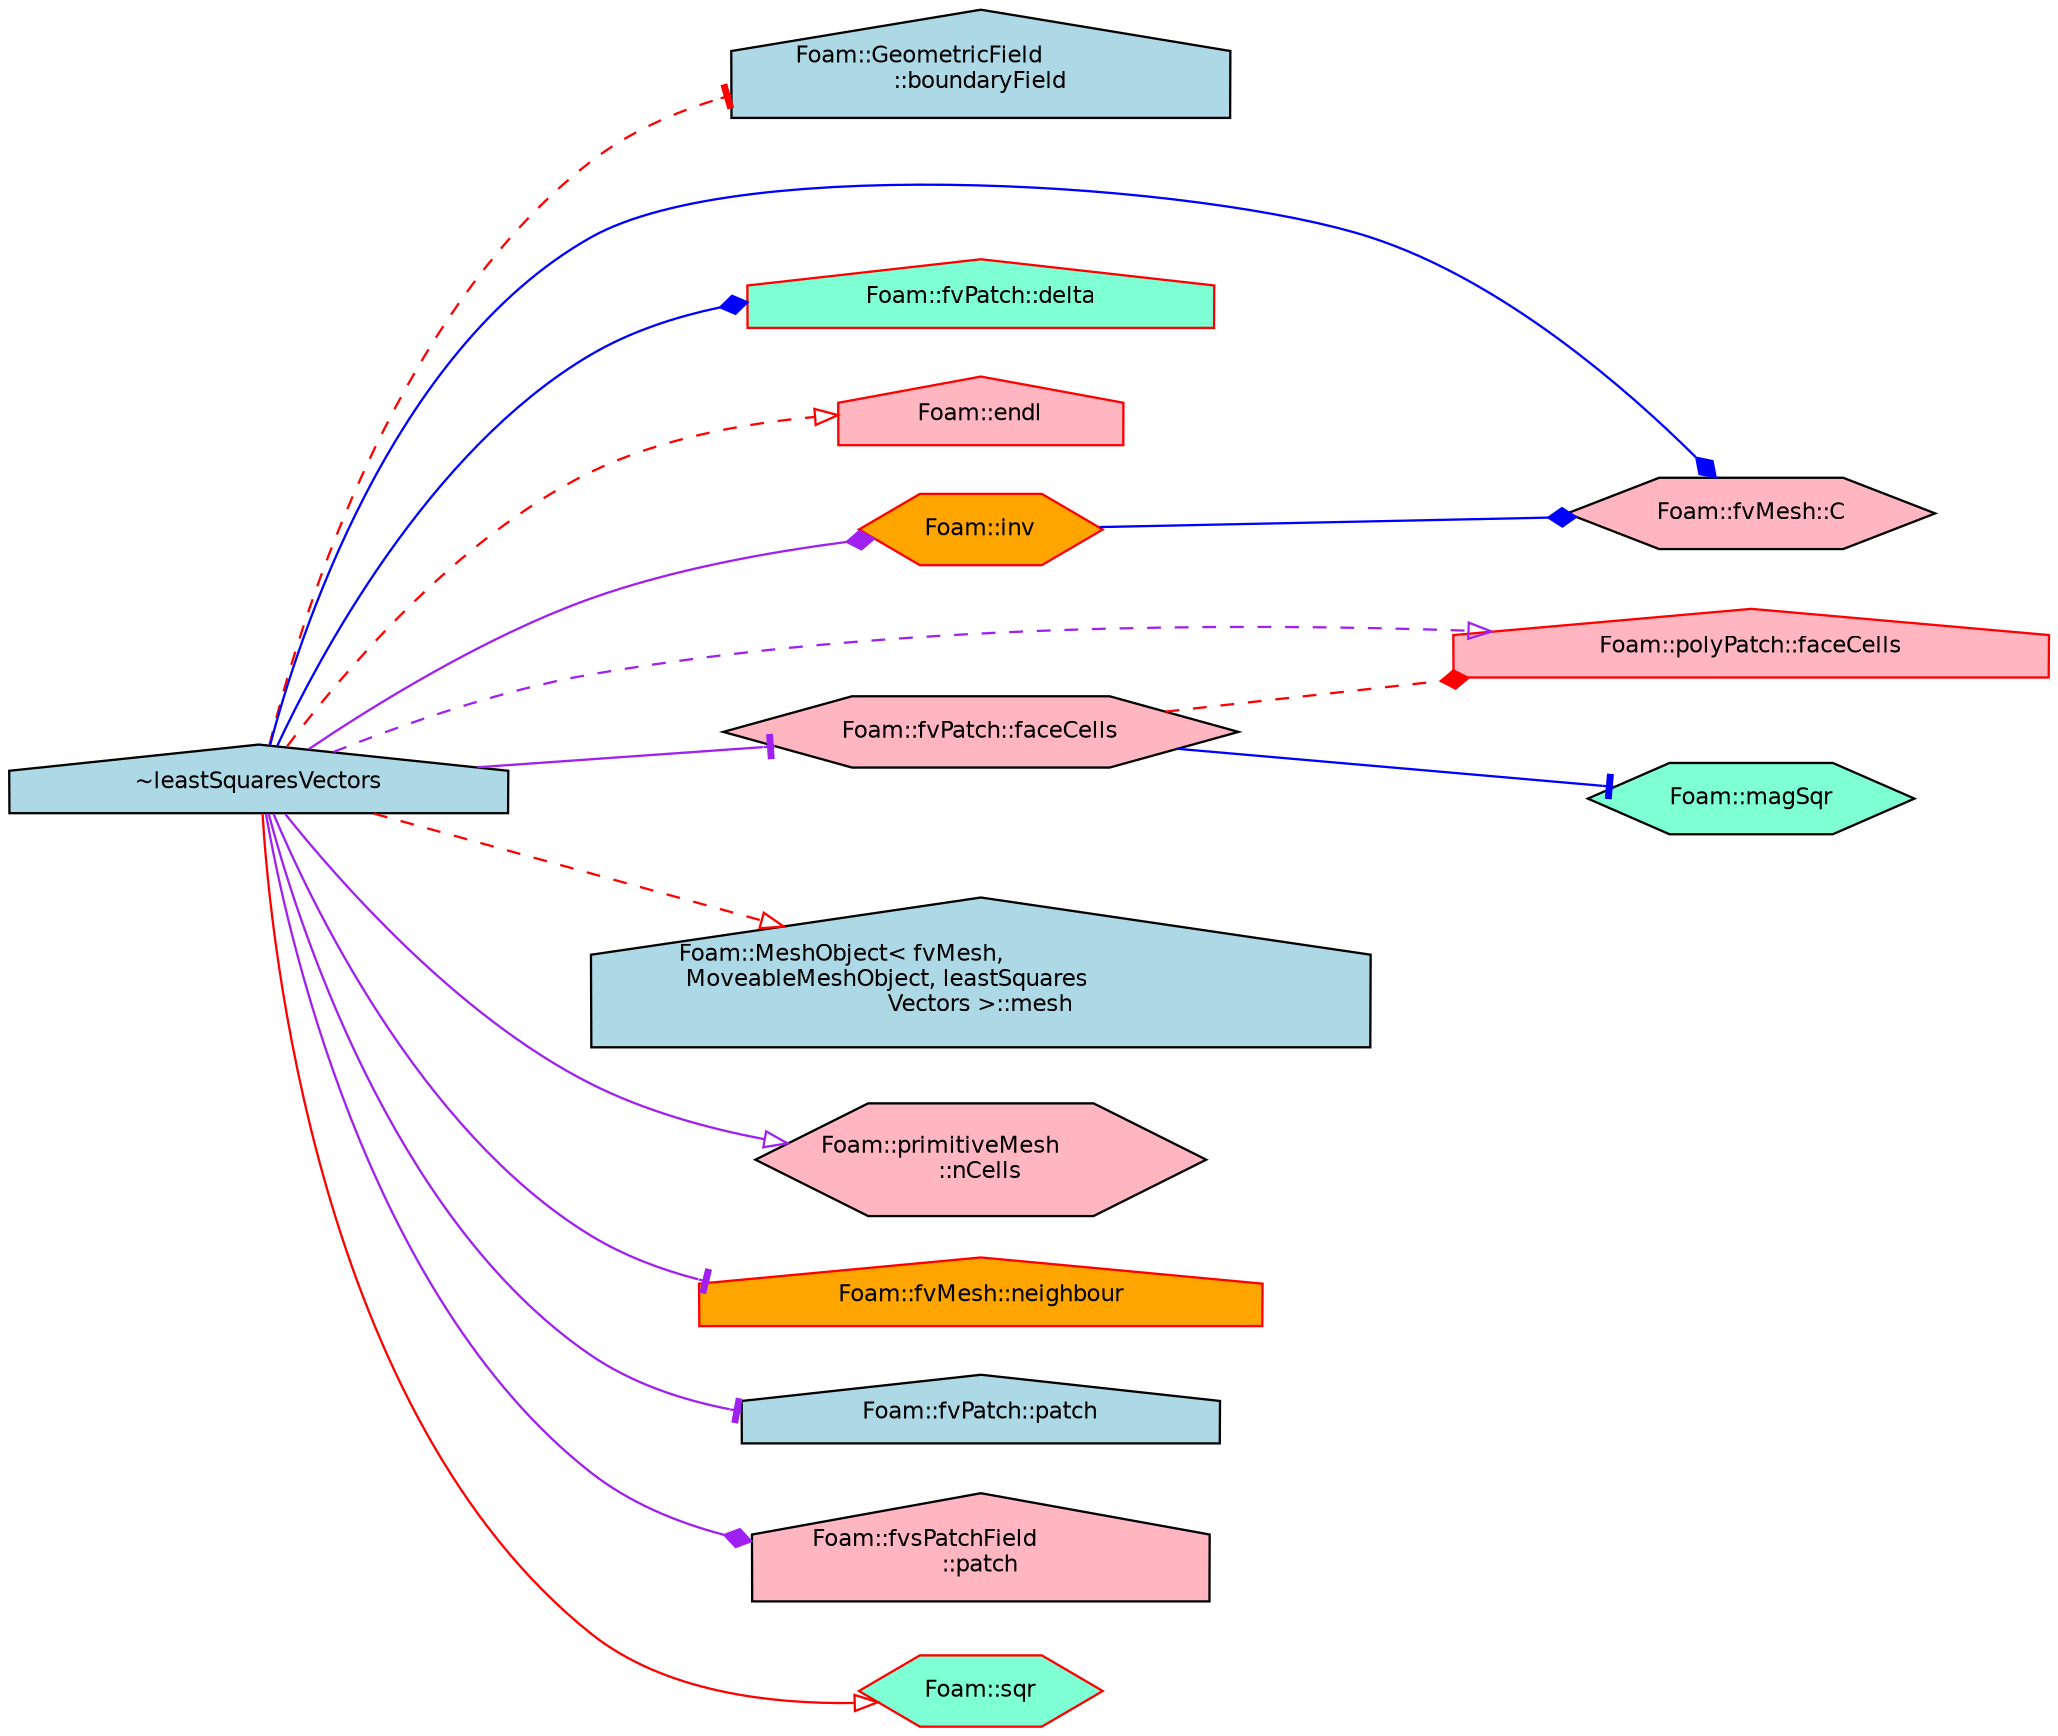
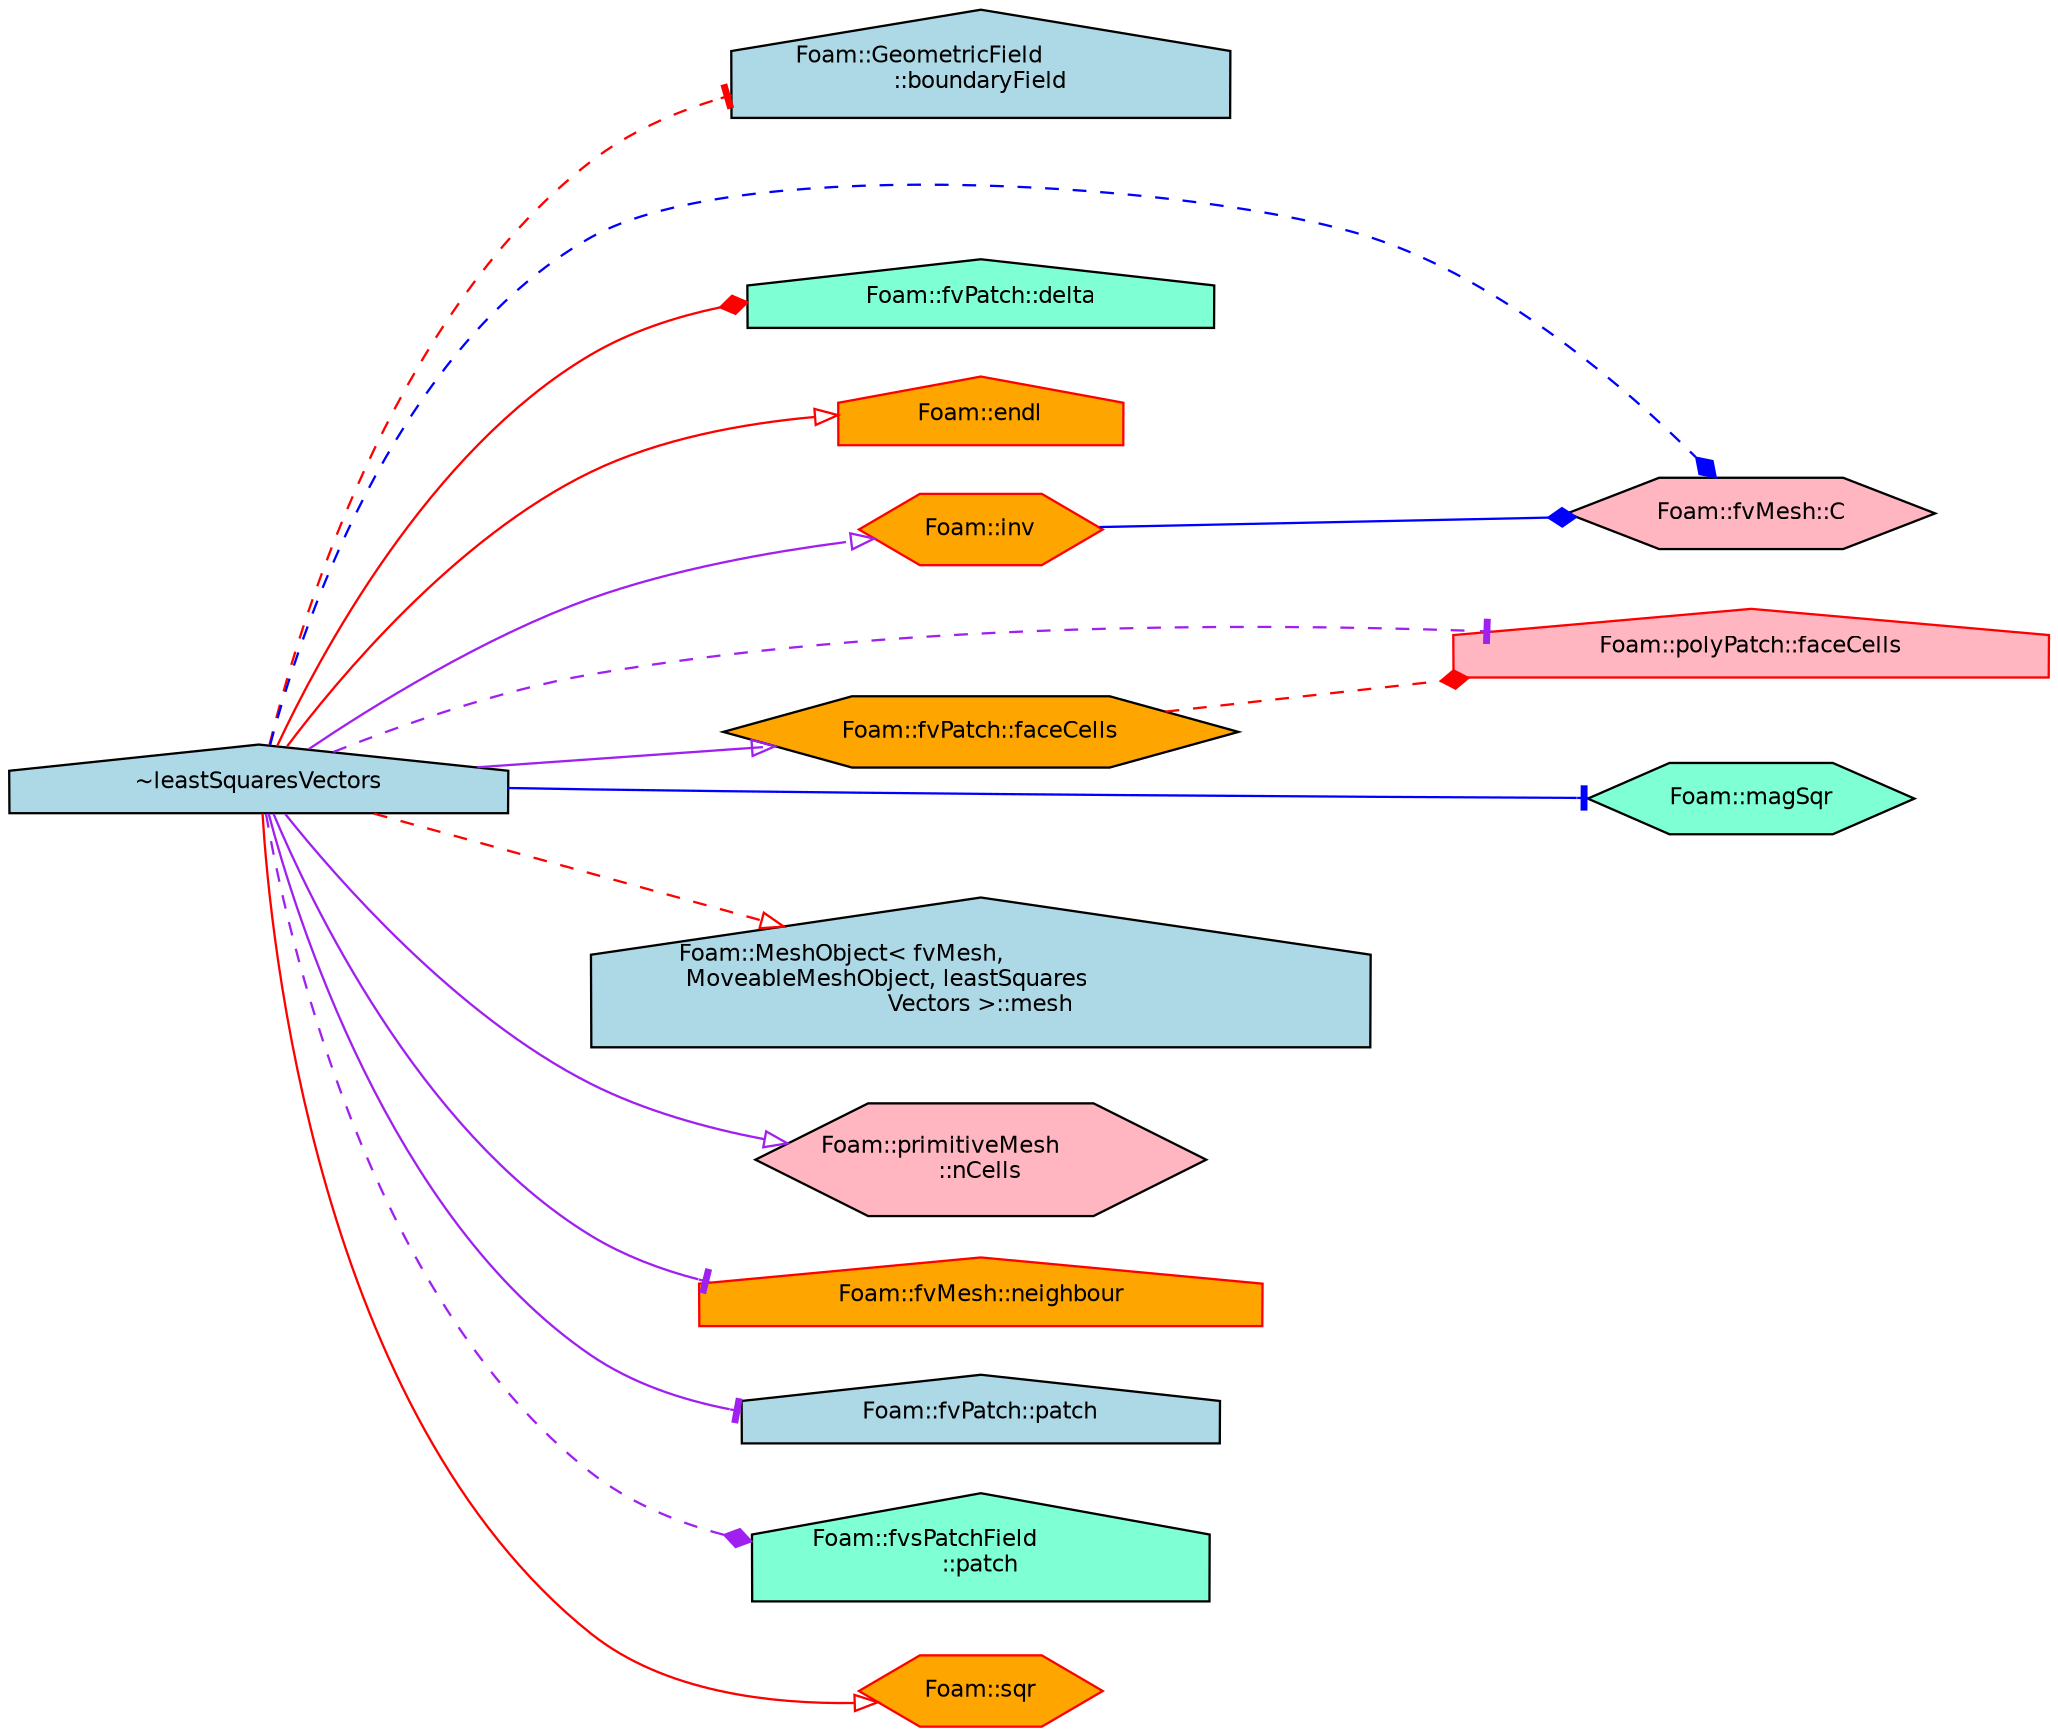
(870, 186) -> (870, 186)
(981, 297) -> (981, 297)
(981, 415) -> (981, 415)
(451, 475) -> (451, 475)
(513, 519) -> (513, 519)
(564, 609) -> (564, 609)
(894, 639) -> (894, 639)
(981, 732) -> (981, 732)
(620, 757) -> (620, 757)
(1390, 767) -> (1042, 794)
(406, 1238) -> (406, 1238)
(981, 1553) -> (981, 1553)
(981, 1691) -> (981, 1691)
